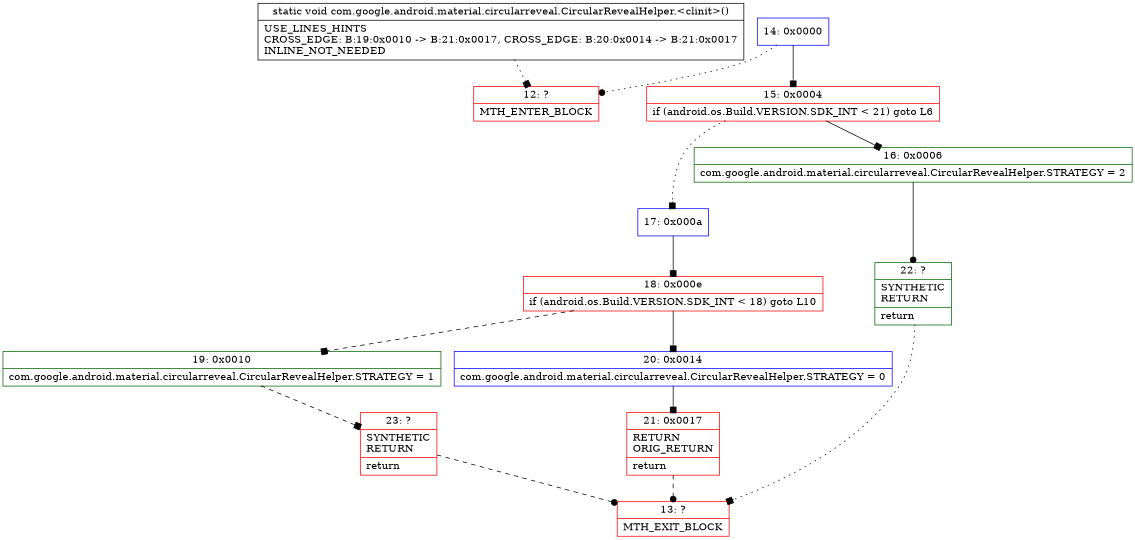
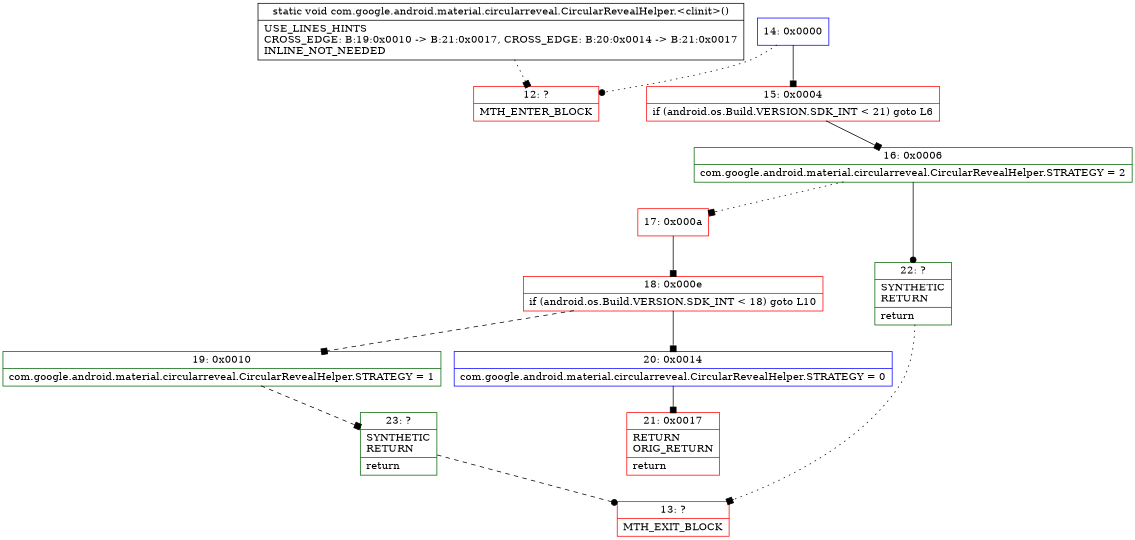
(685, 152) -> (780, 197)
(673, 222) -> (673, 222)
(399, 444) -> (399, 444)
(673, 485) -> none
